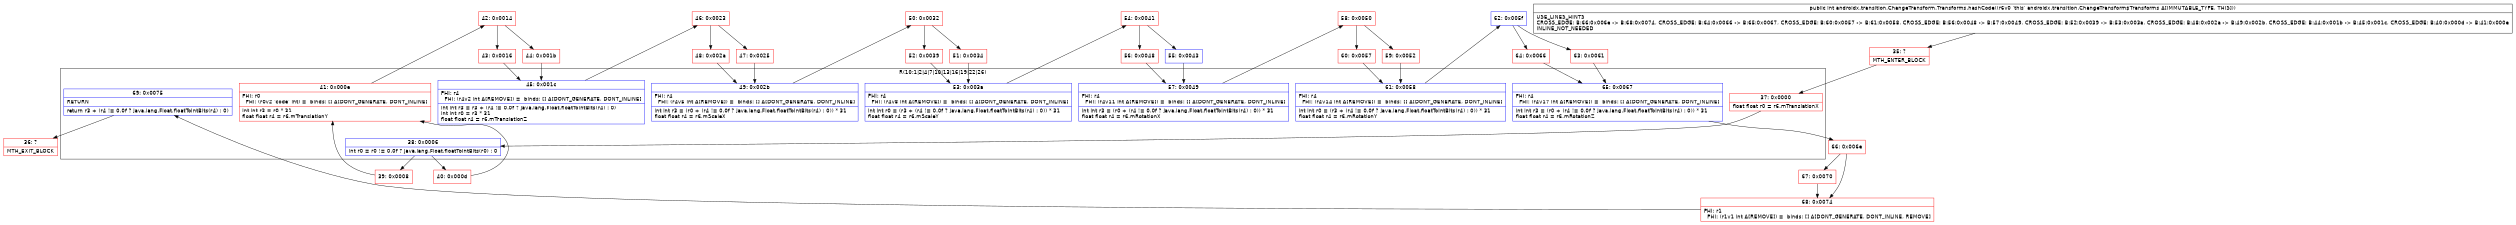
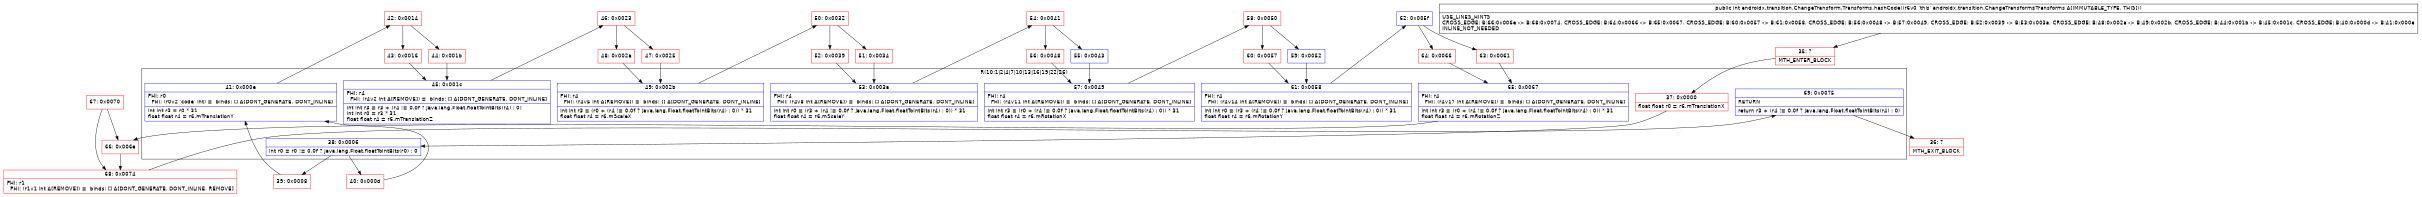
(1401, 56) -> (1306, 56)
(335, 102) -> (241, 102)
(1833, 161) -> (112, 123)
